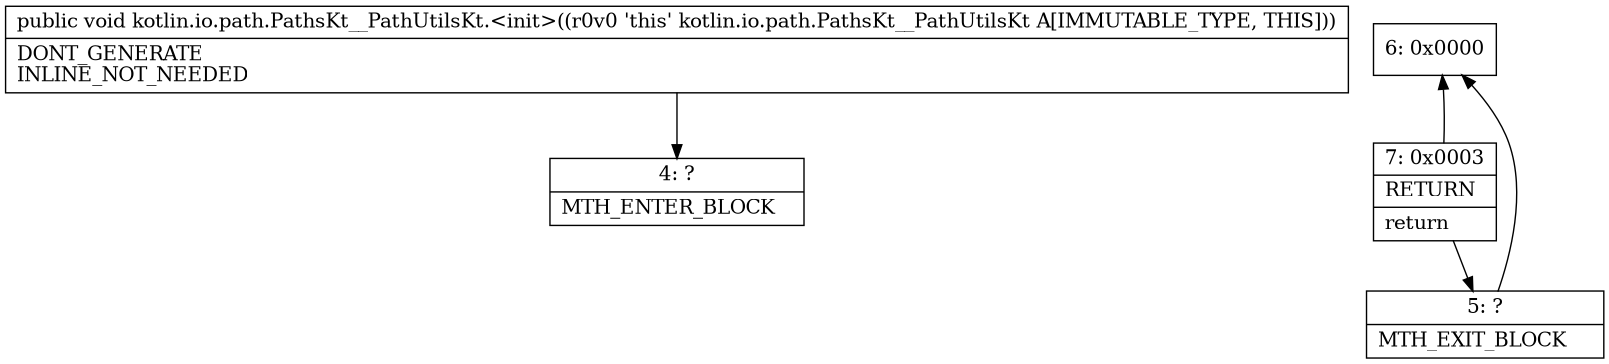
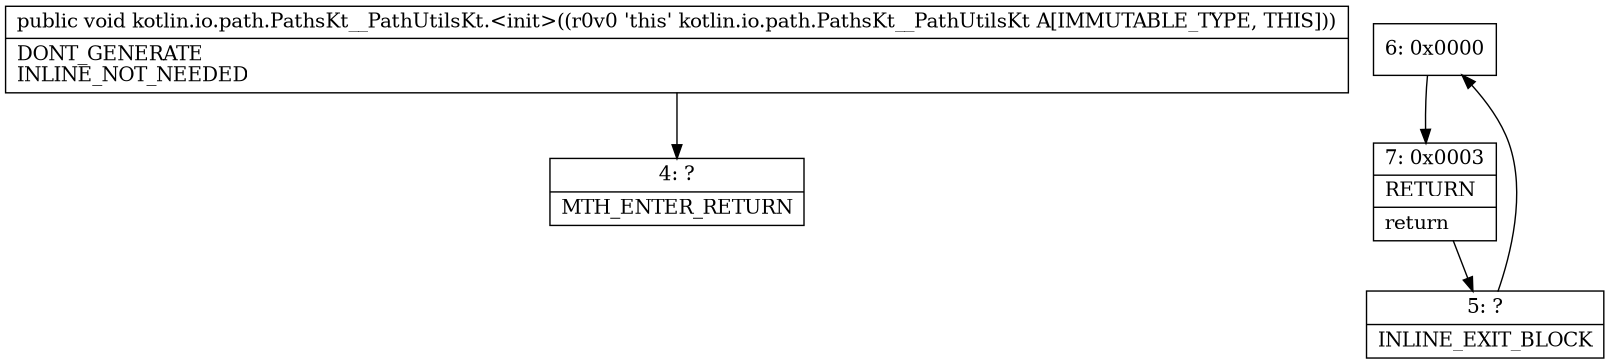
(1444, 116) -> (1426, 102)
(669, 208) -> (677, 208)
(1473, 341) -> (1485, 341)
